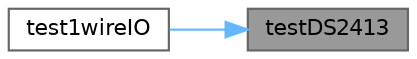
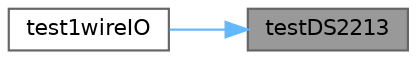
(328, 30) -> (328, 30)
